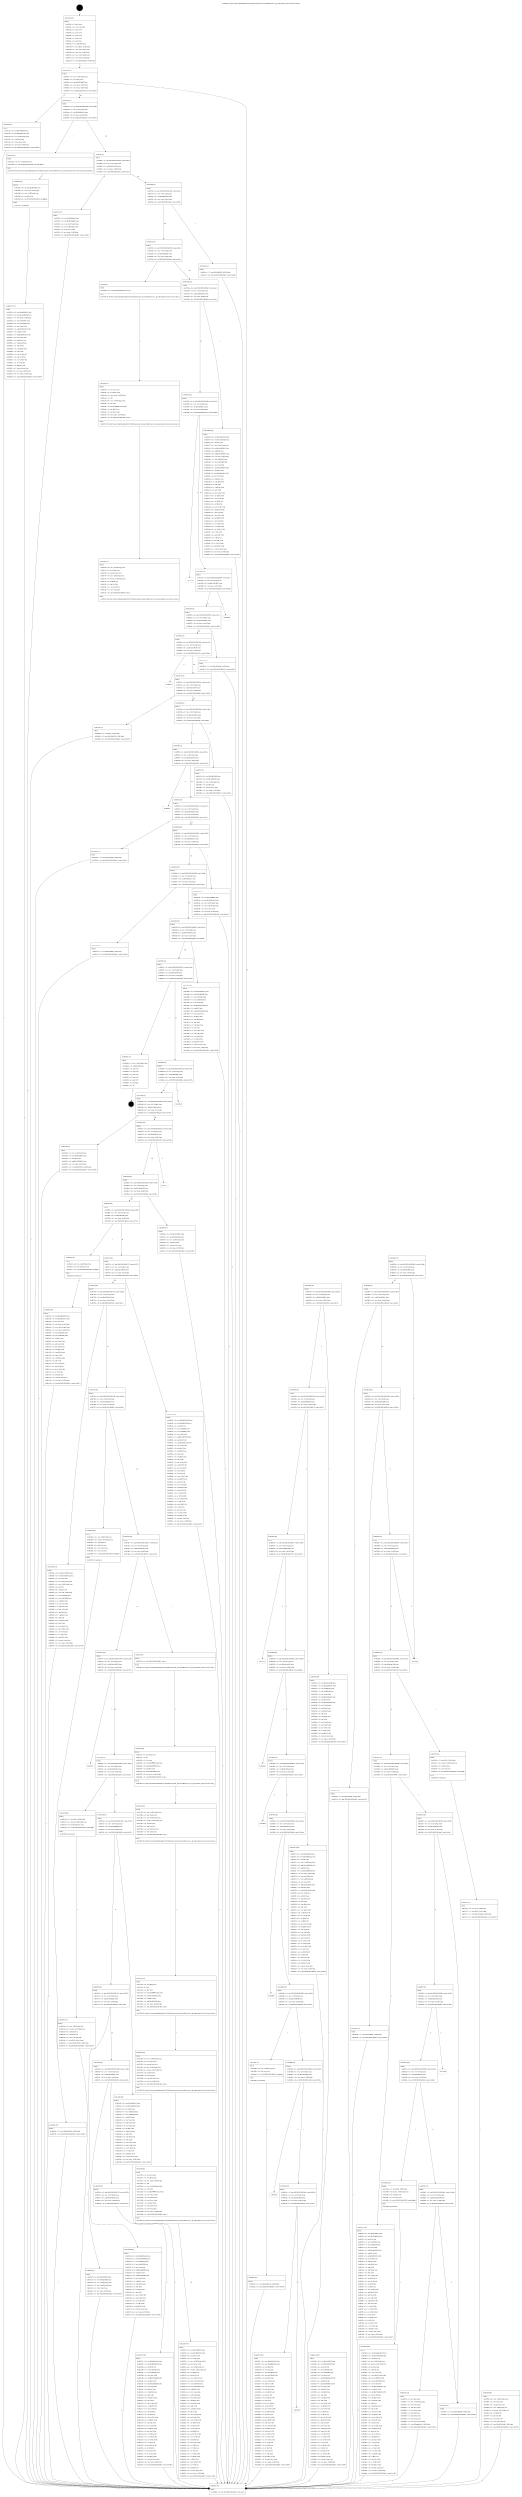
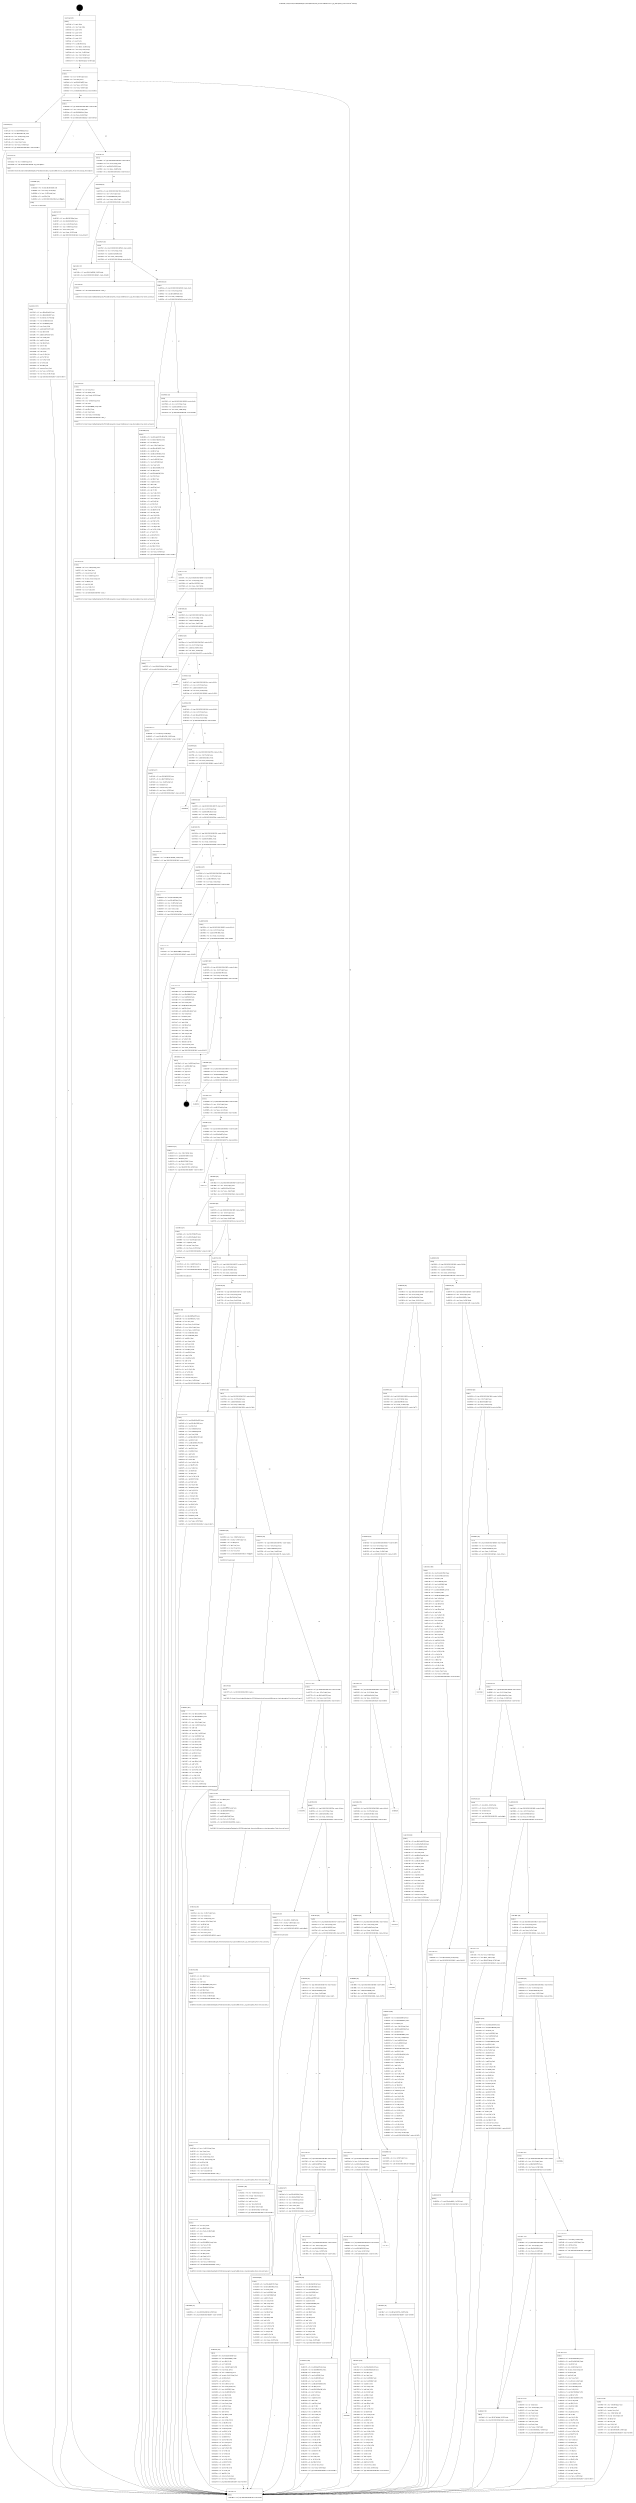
(413, 1468) -> (442, 1421)
